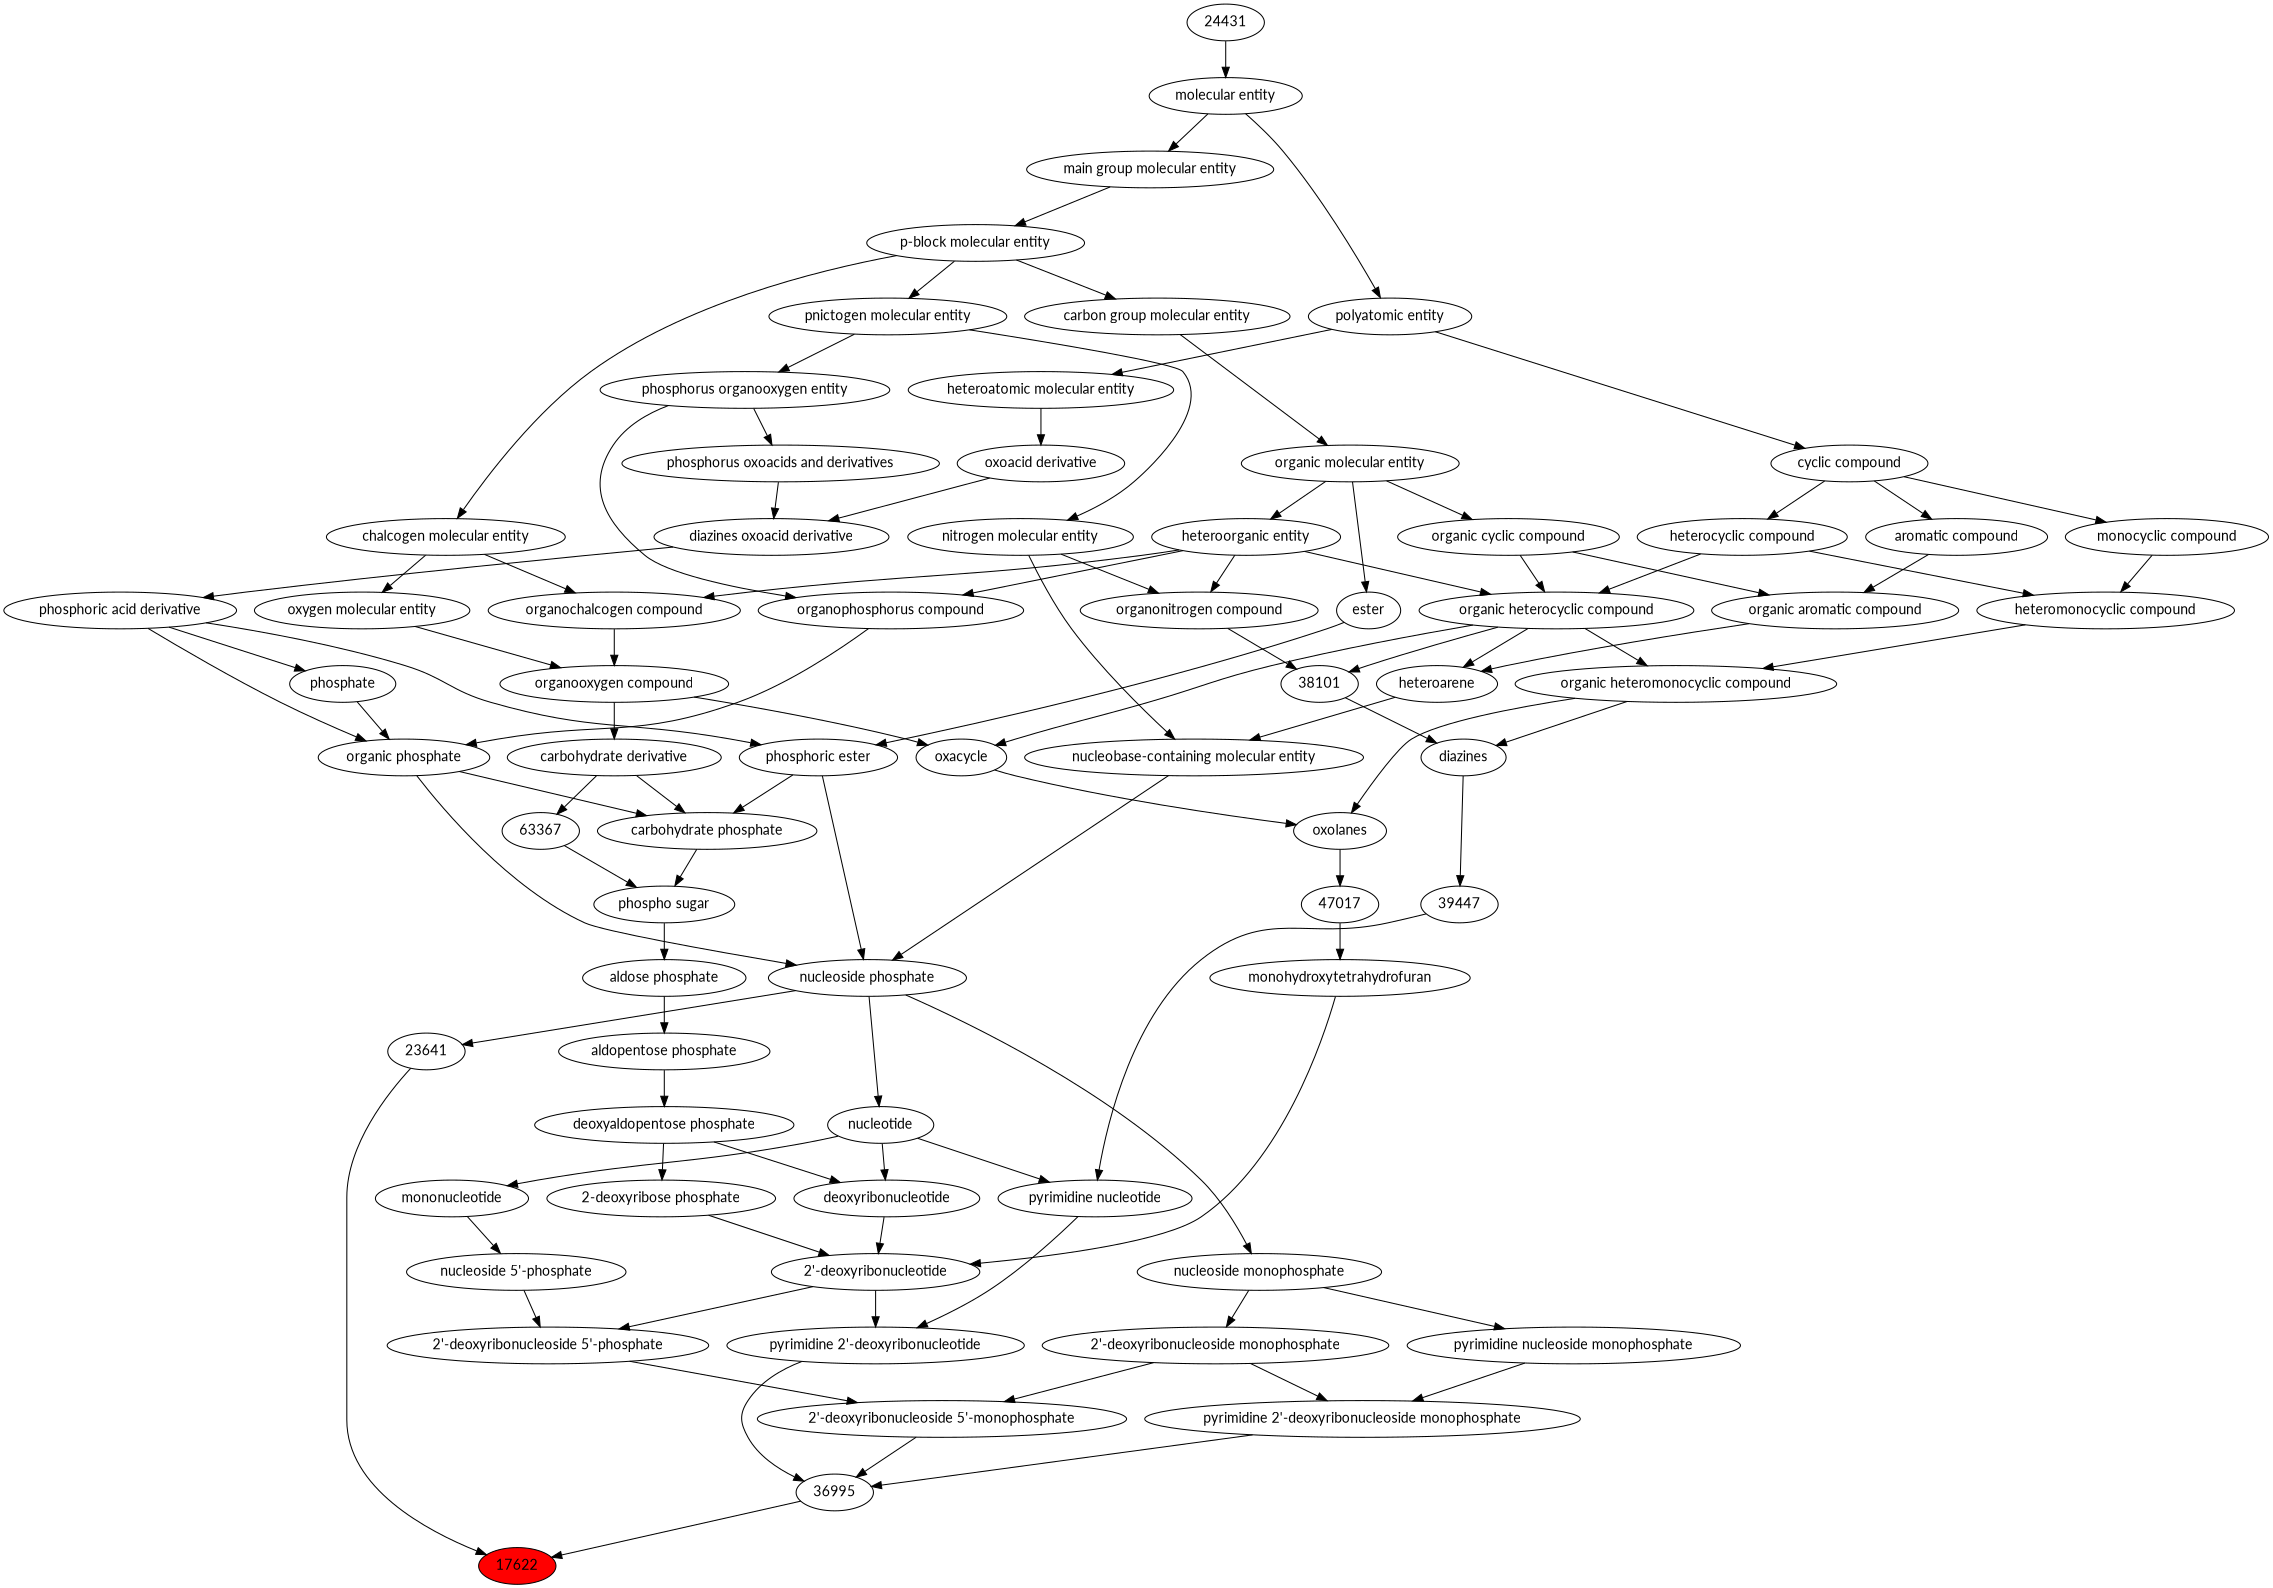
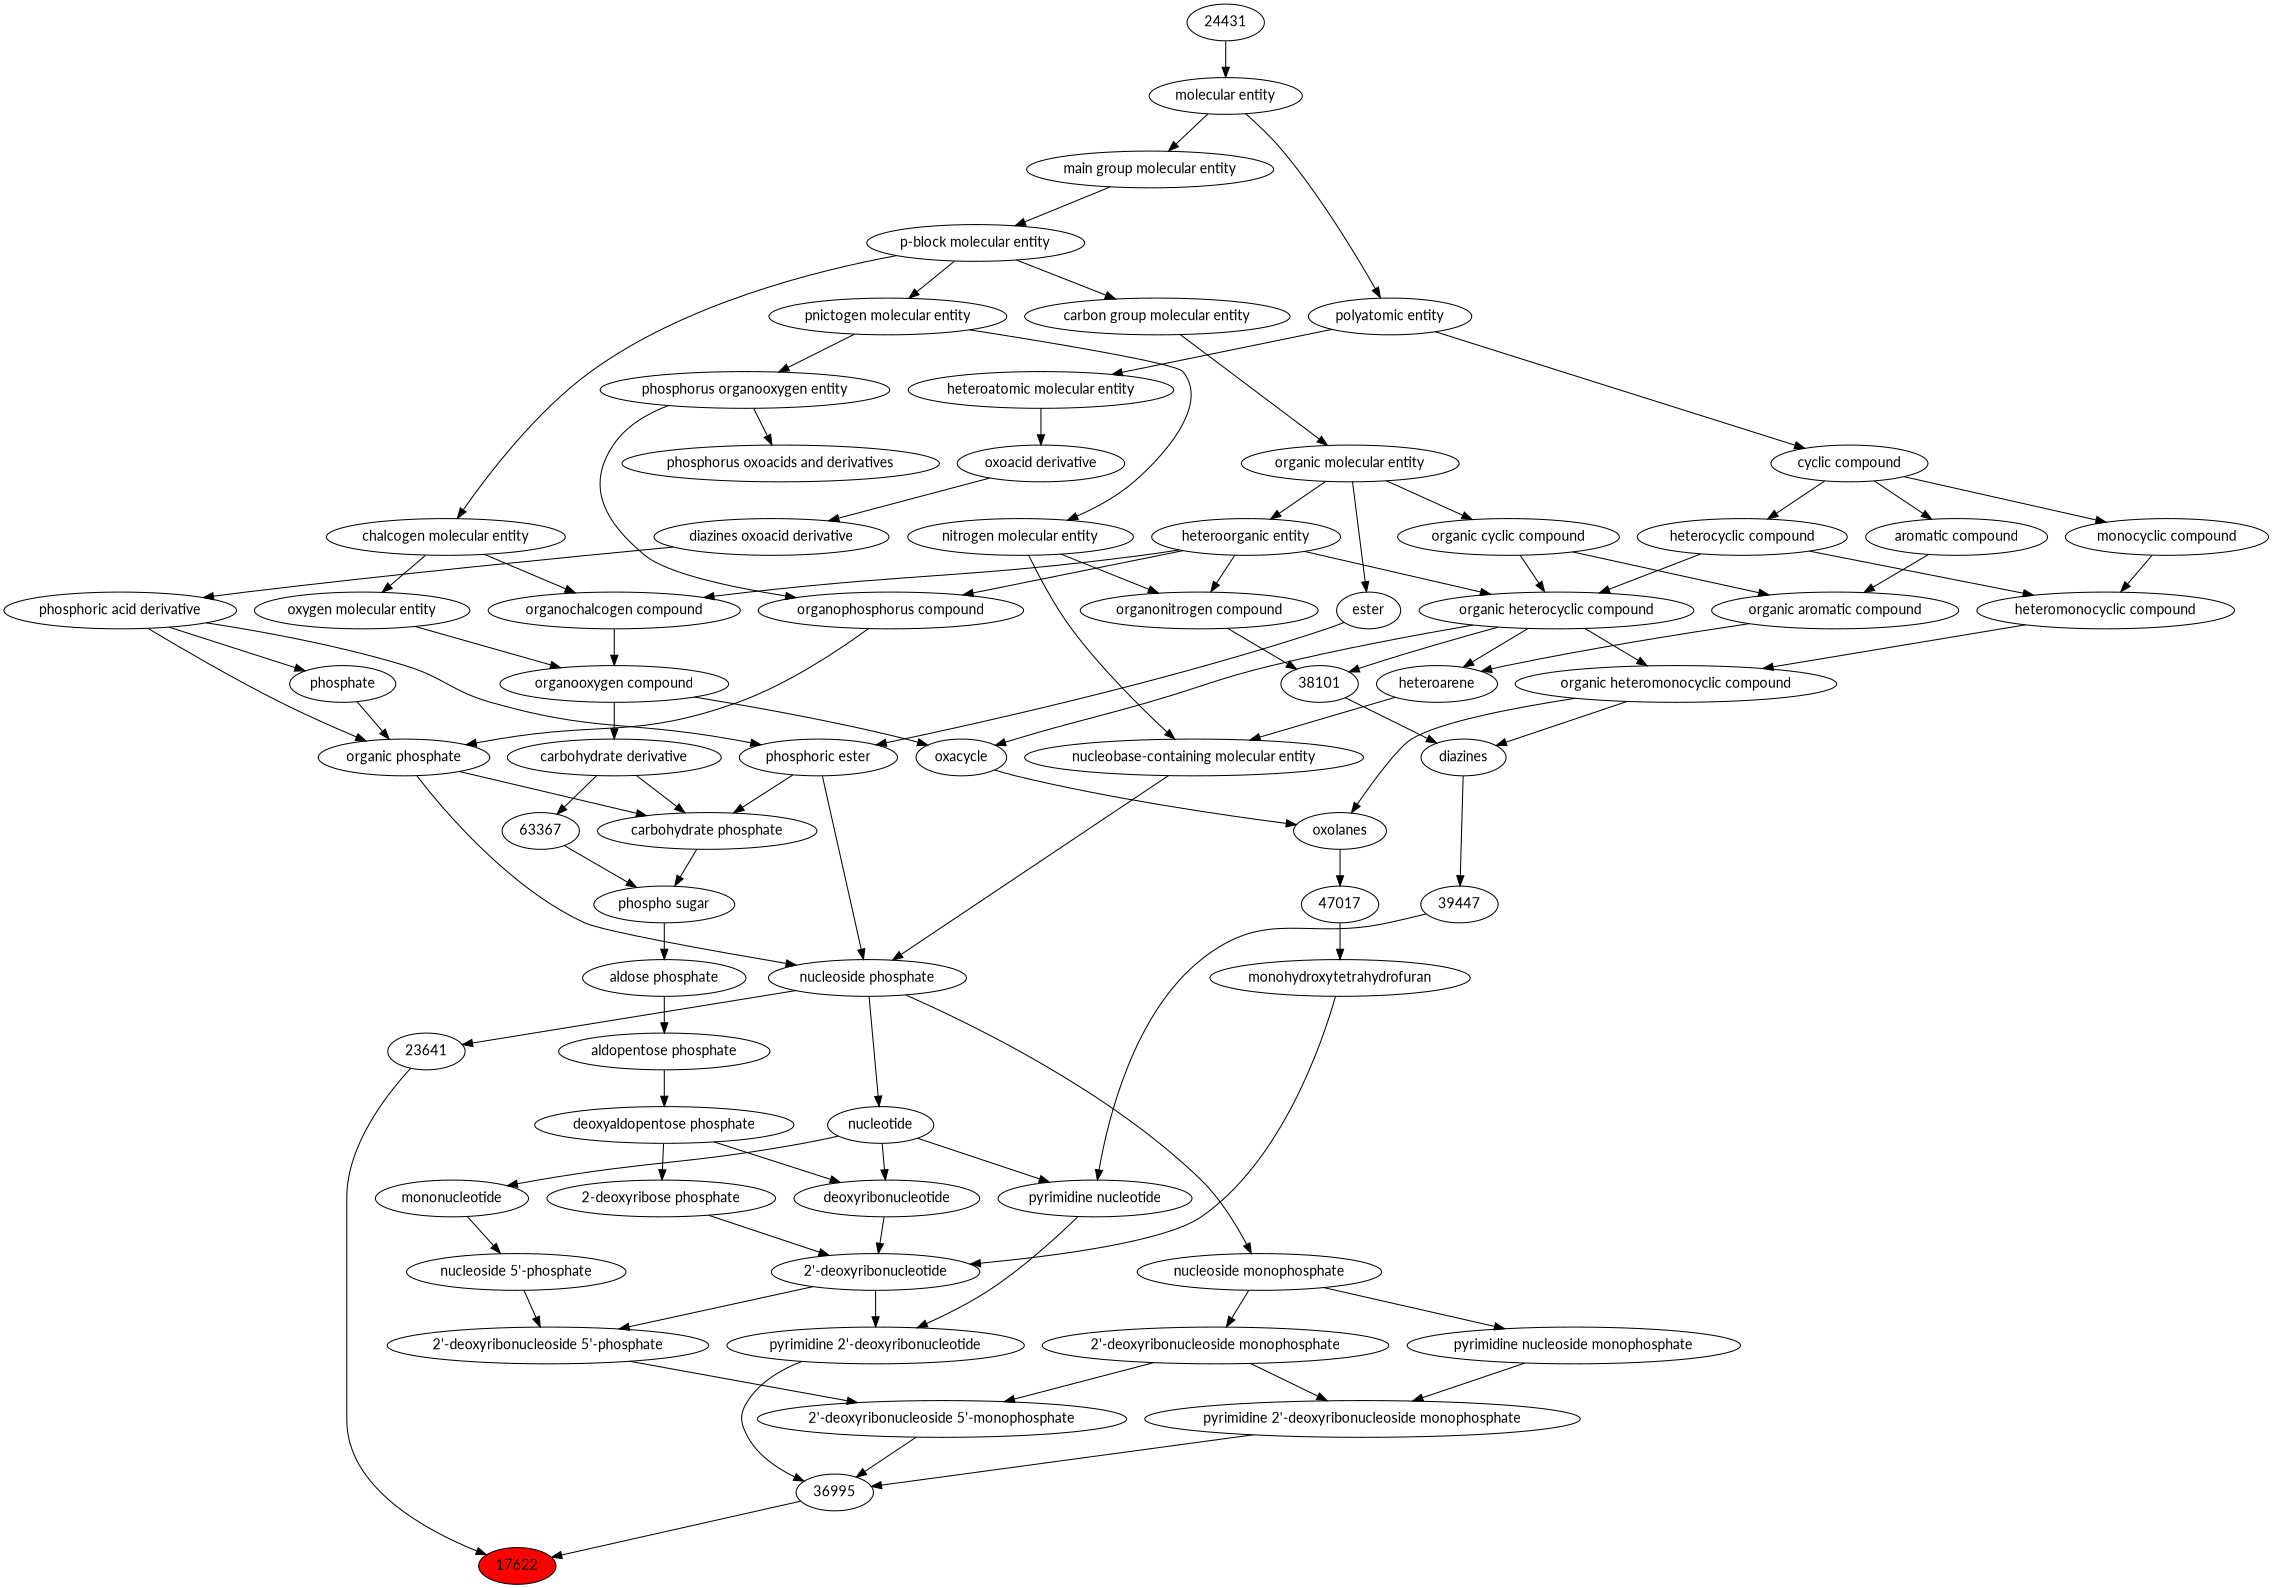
(777, 495) -> none
